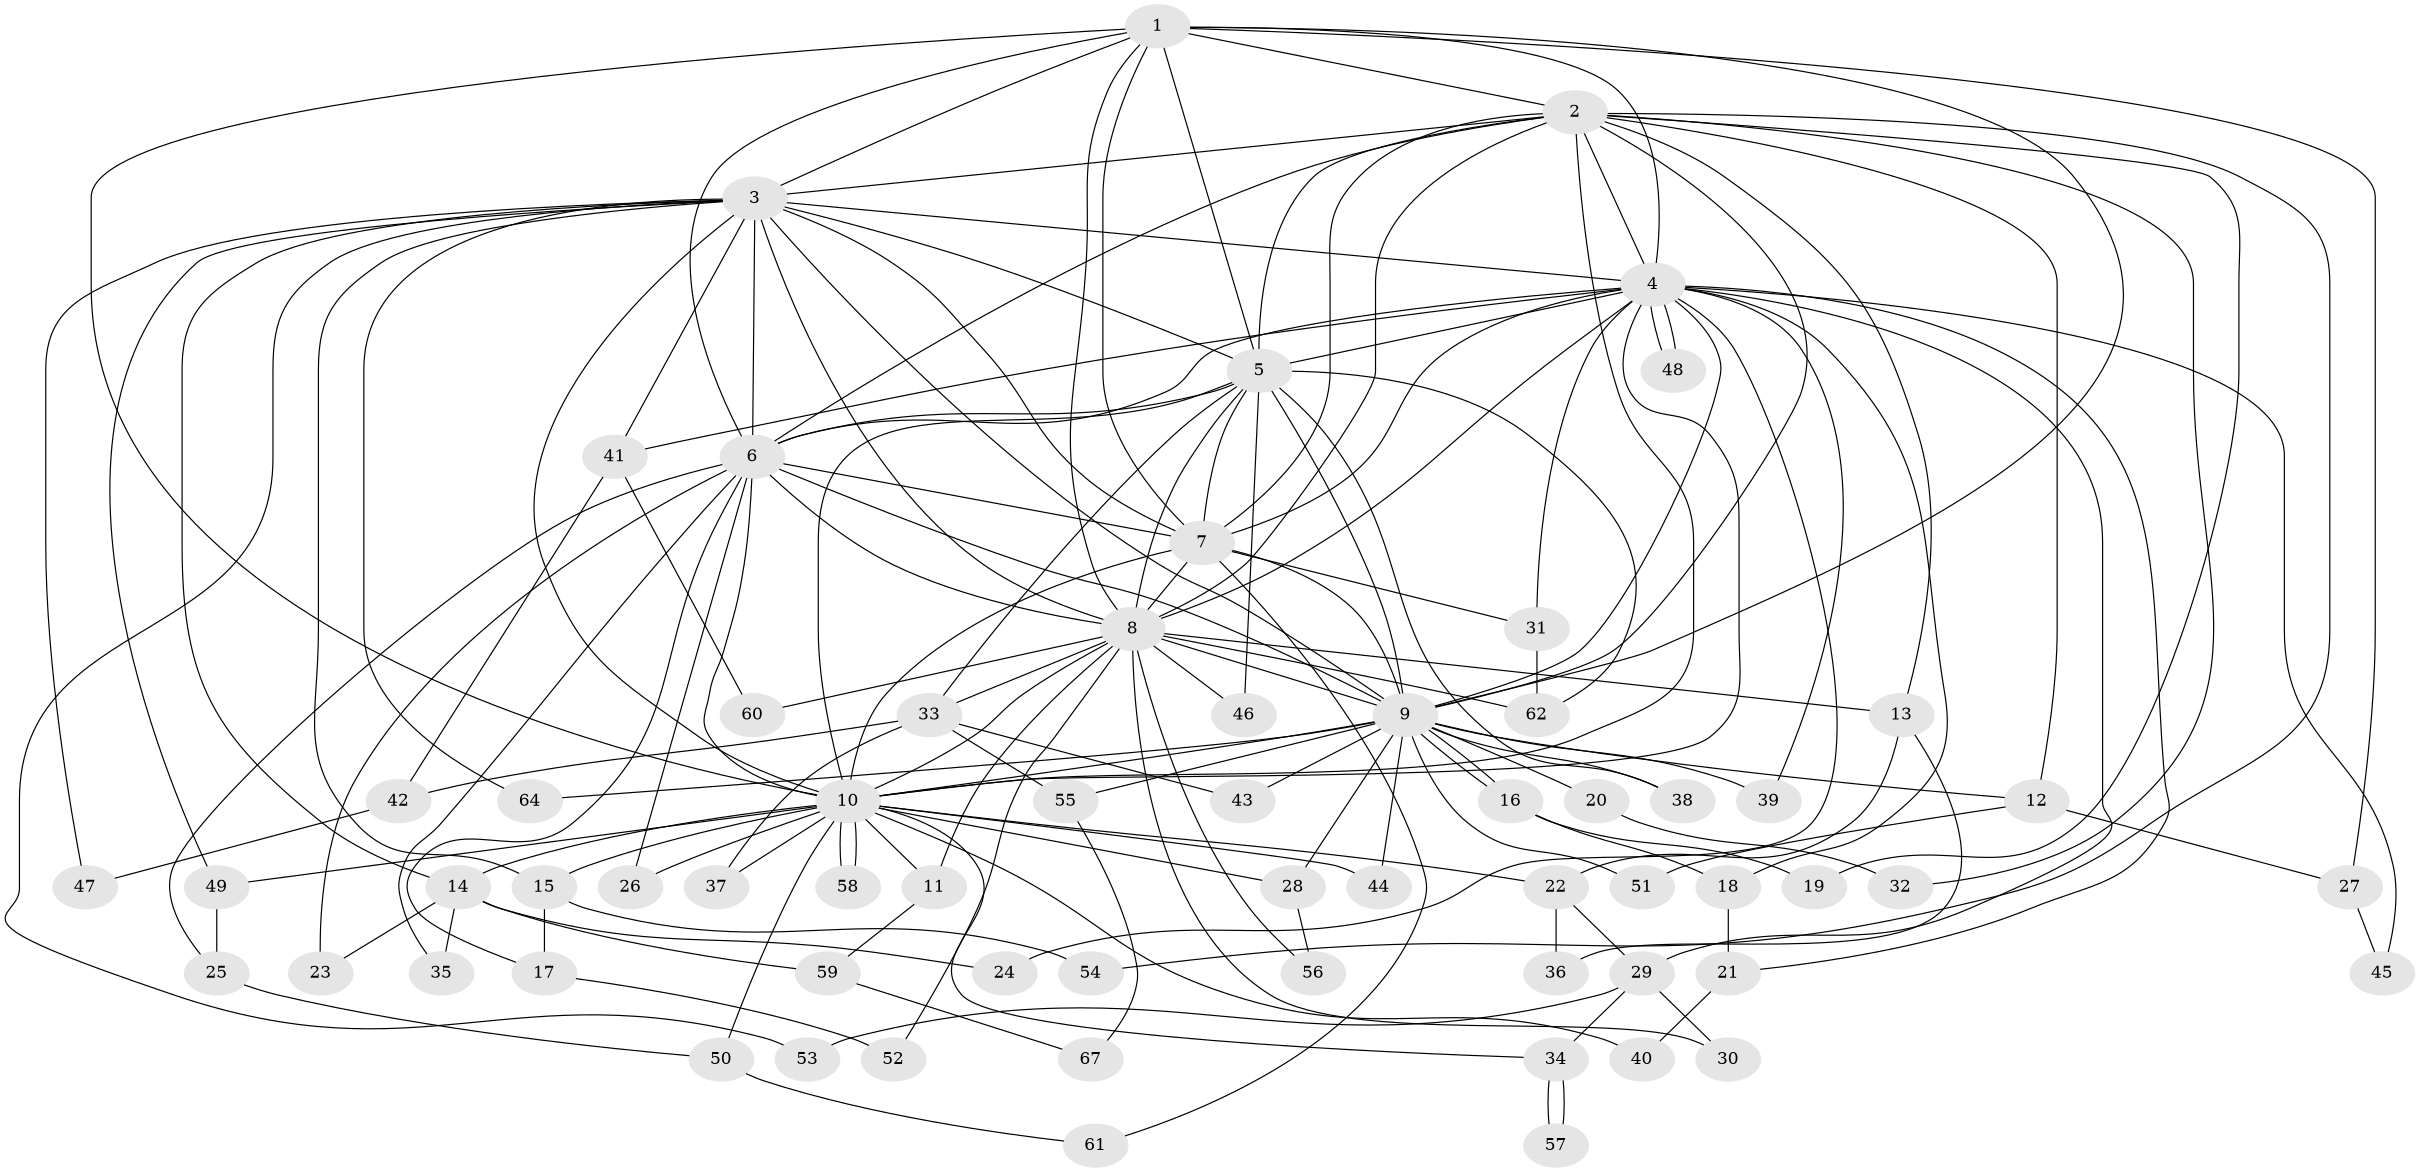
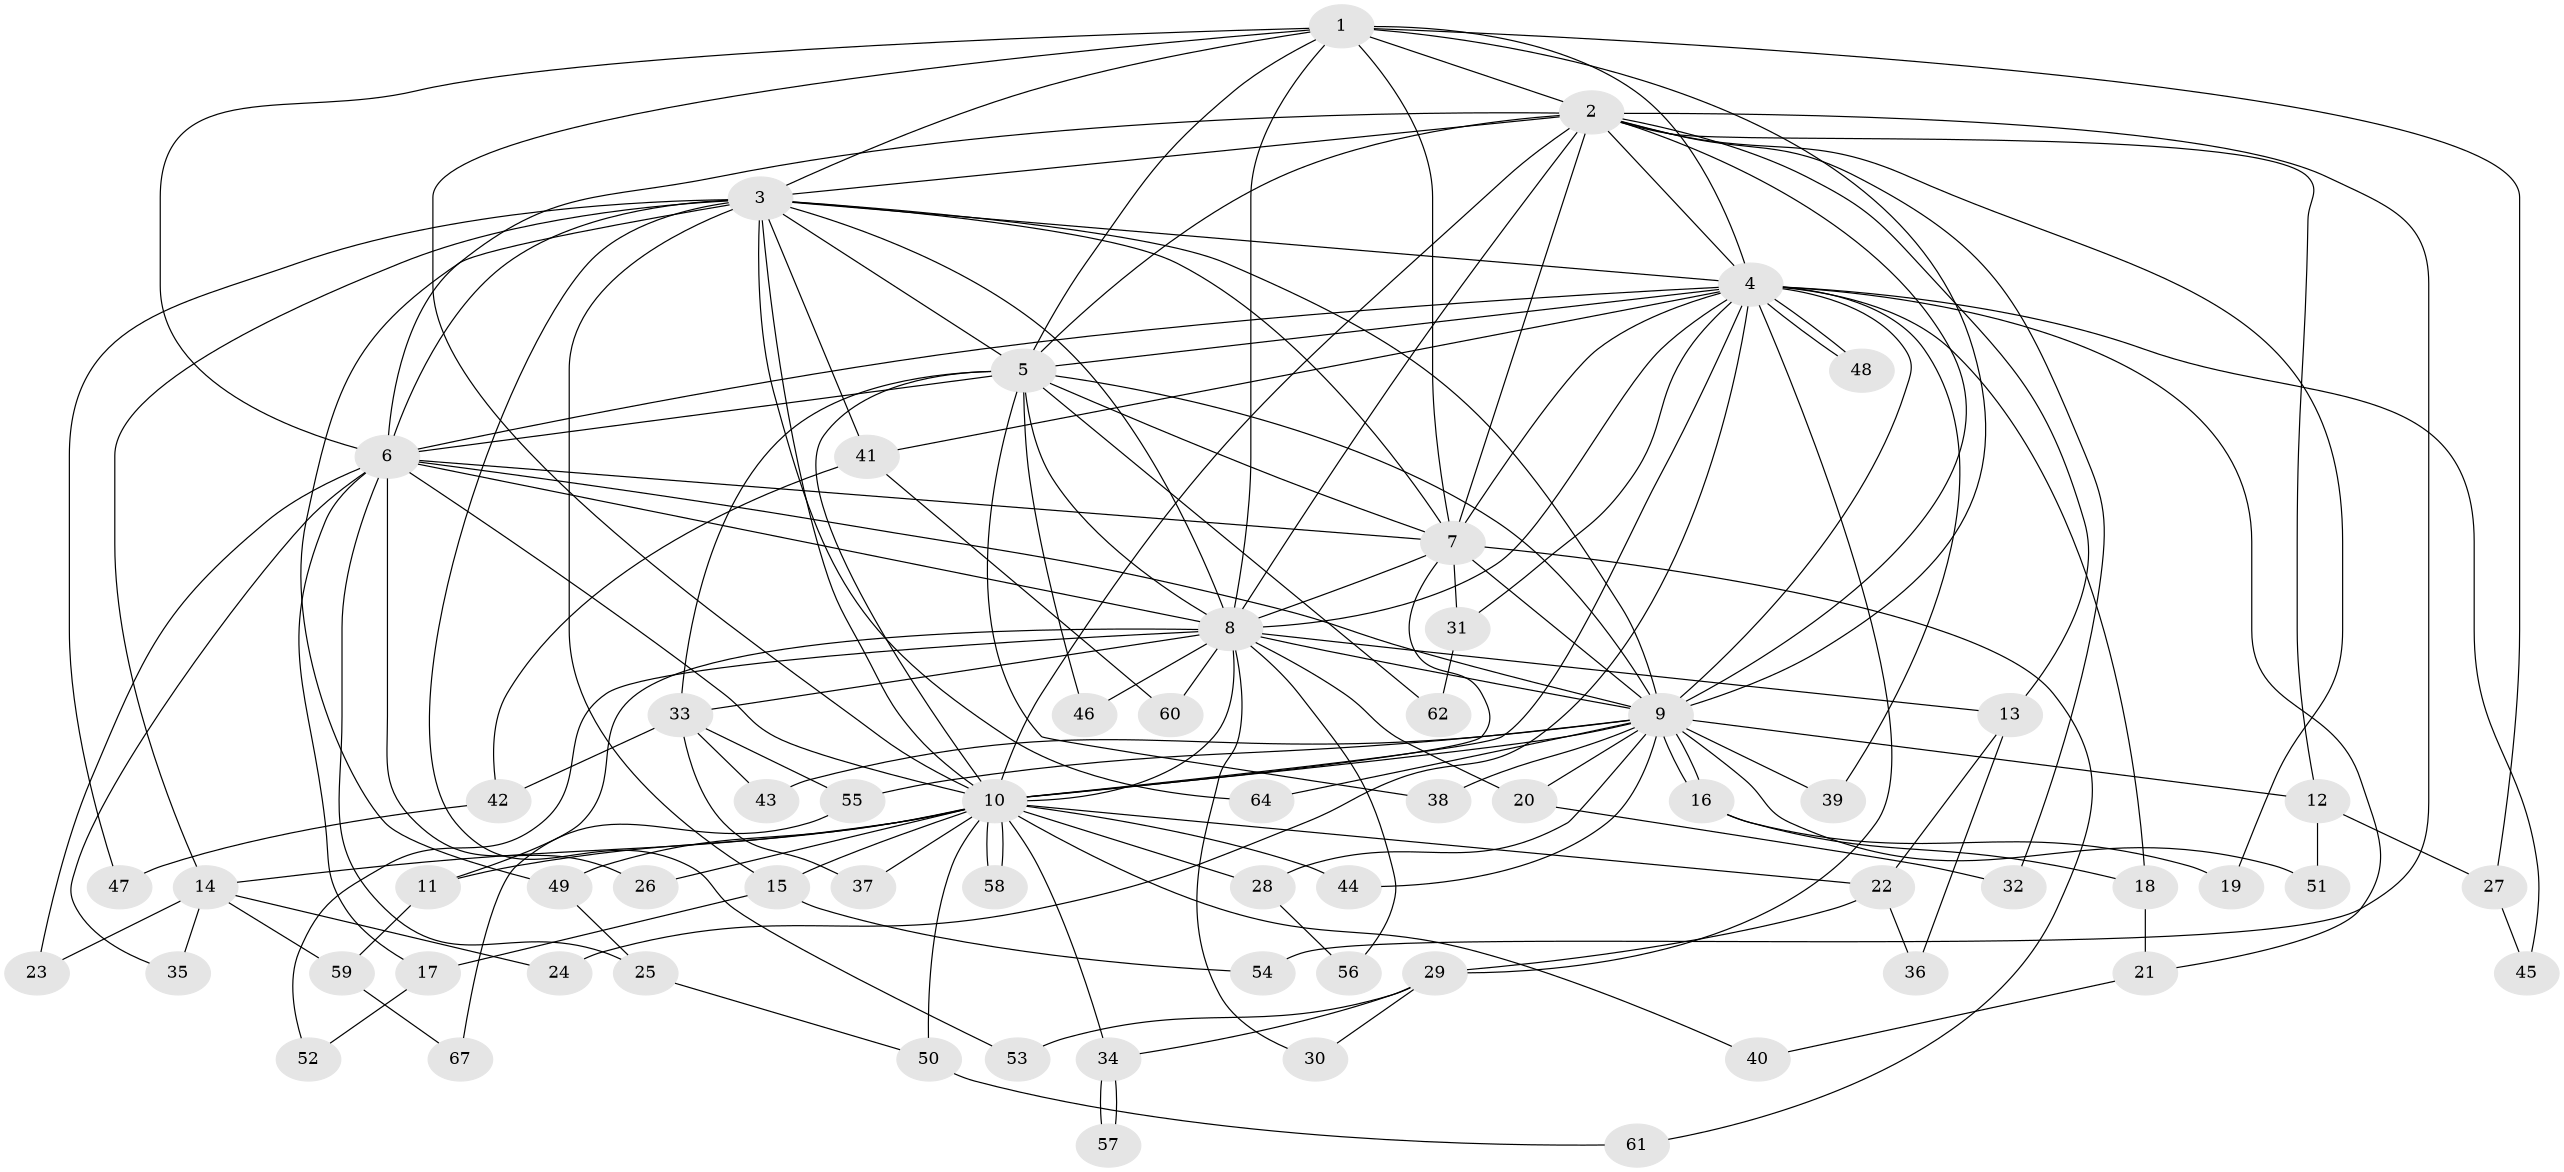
(1370, 677) -> (1374, 720)
